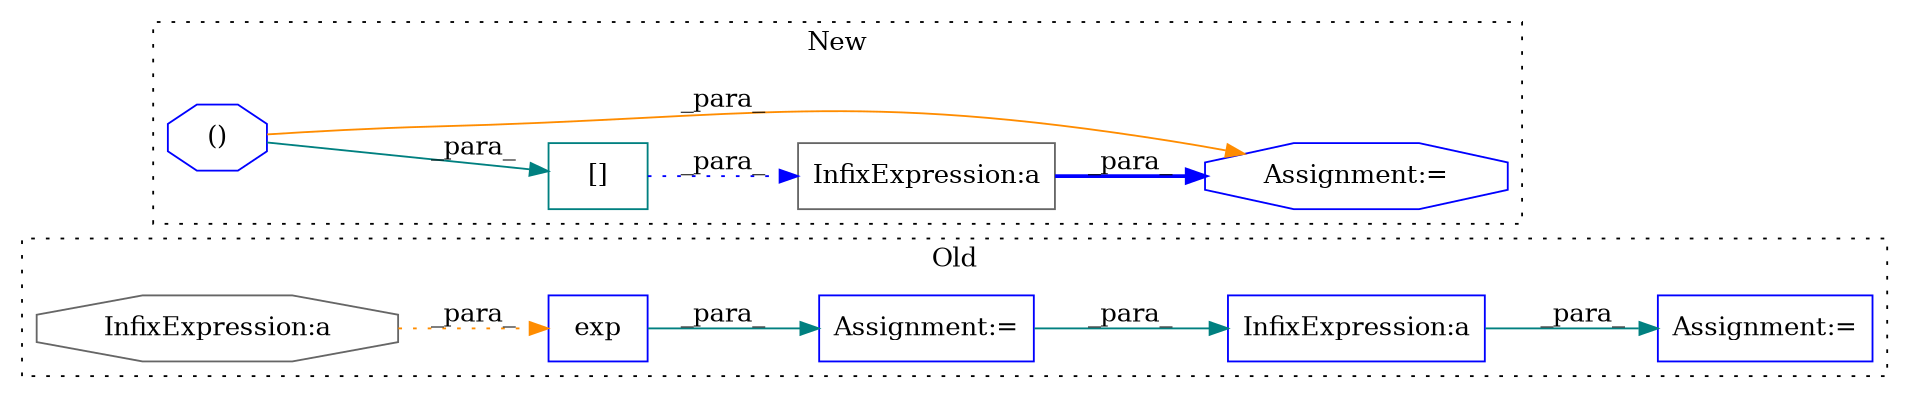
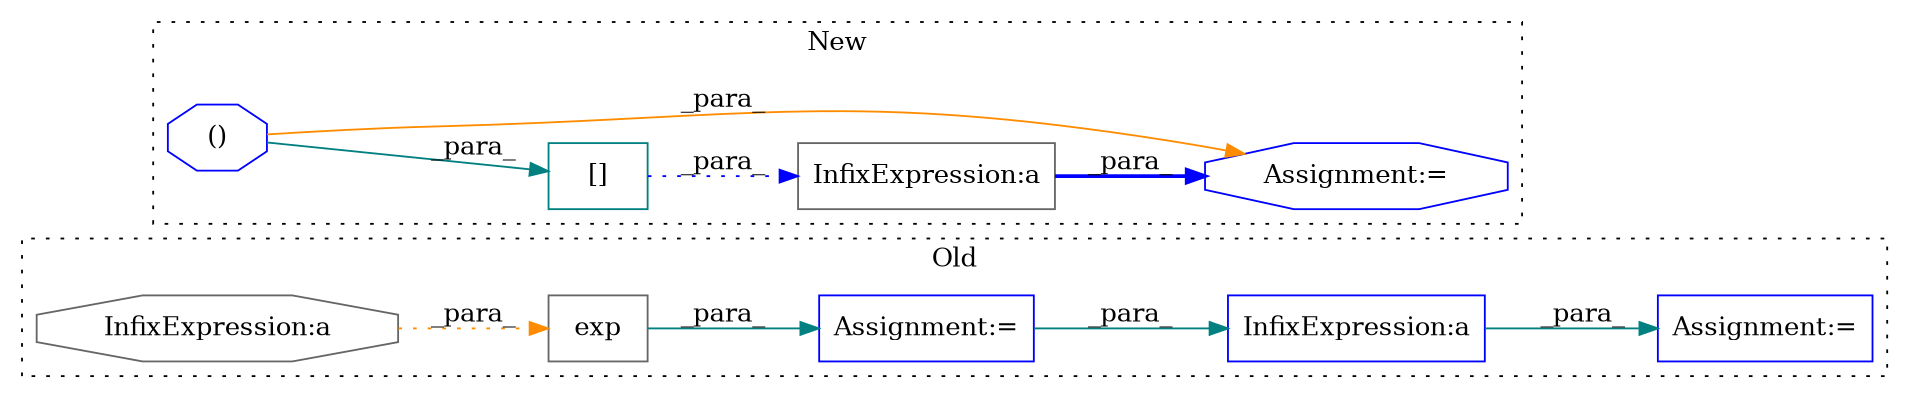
(598, 328) -> (598, 328)
